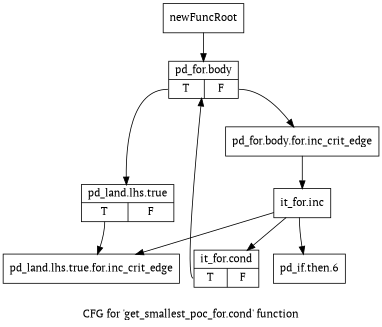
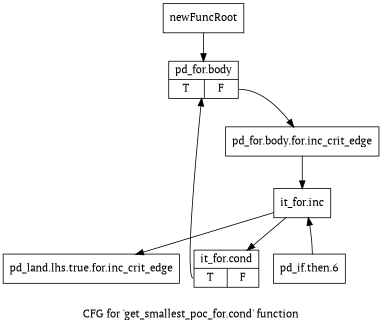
(128, 203) -> none
(300, 232) -> (312, 240)
